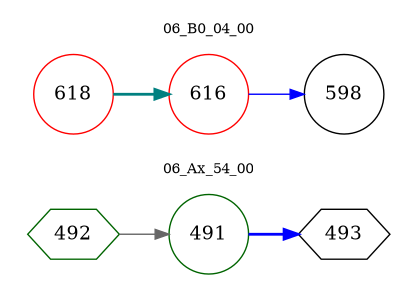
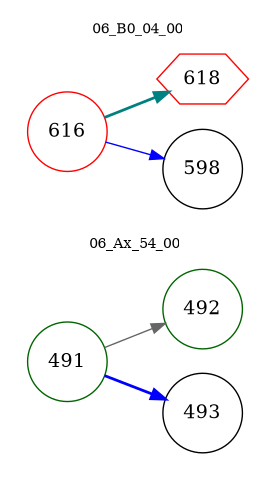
(73, 94) -> (203, 79)
(134, 94) -> (130, 107)
(73, 234) -> (203, 309)
(137, 234) -> (129, 338)
(344, 234) -> (203, 413)
